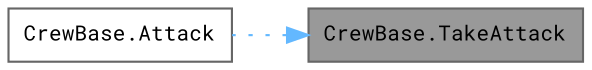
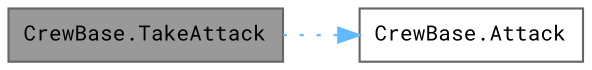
(259, 35) -> (311, 35)
